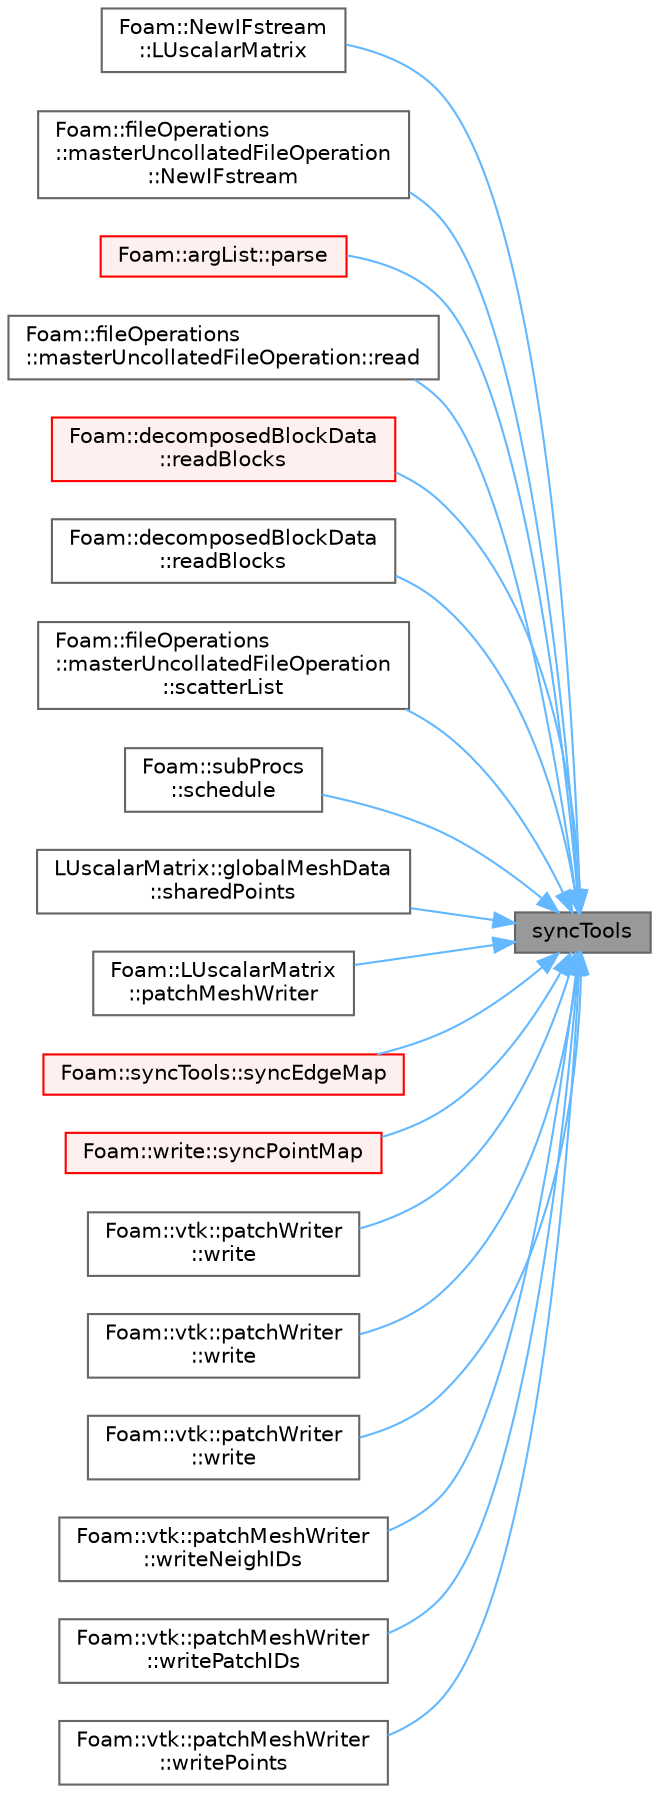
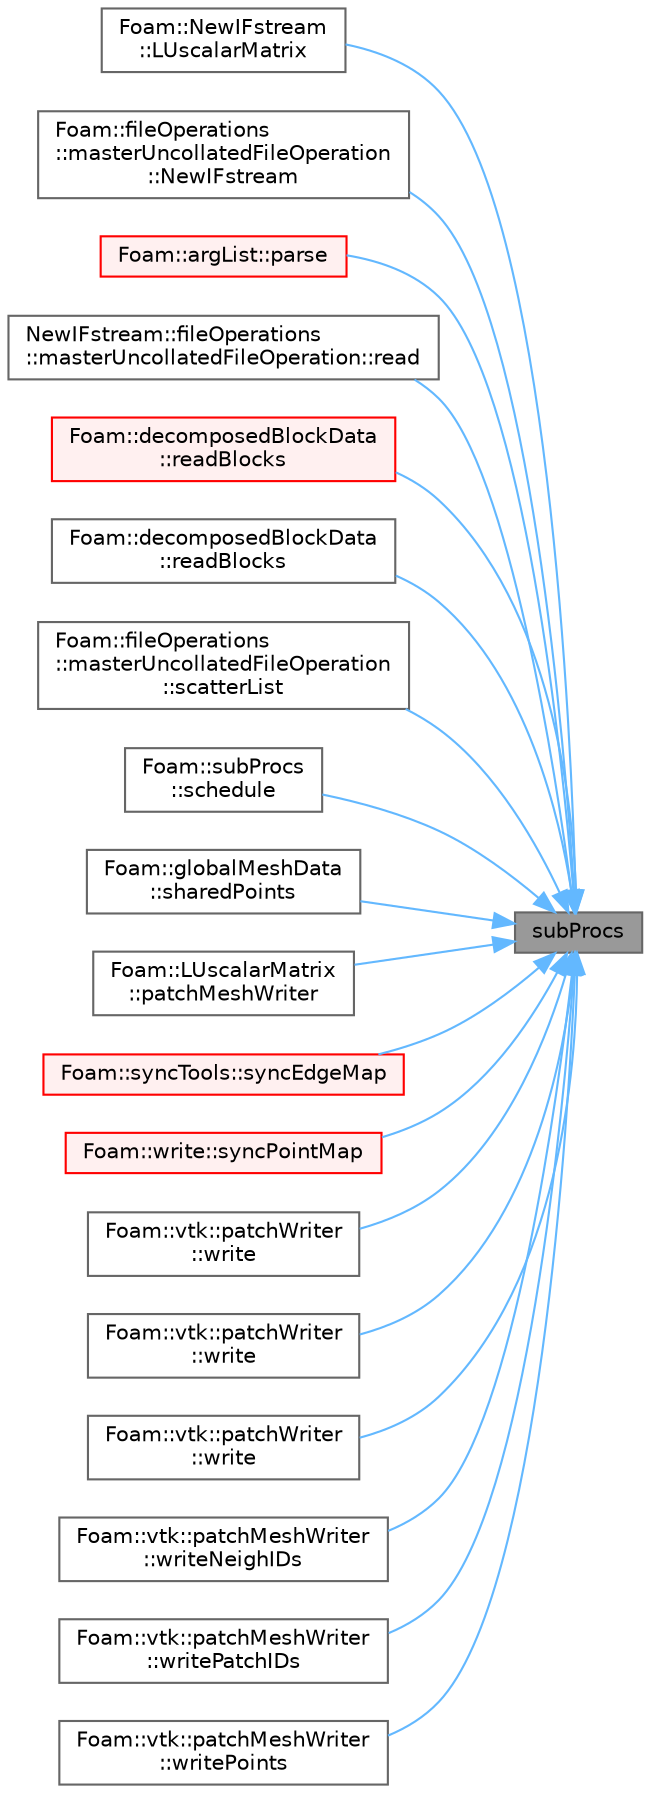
(224, 348) -> (224, 348)
(224, 882) -> (224, 882)
(583, 933) -> (579, 933)
